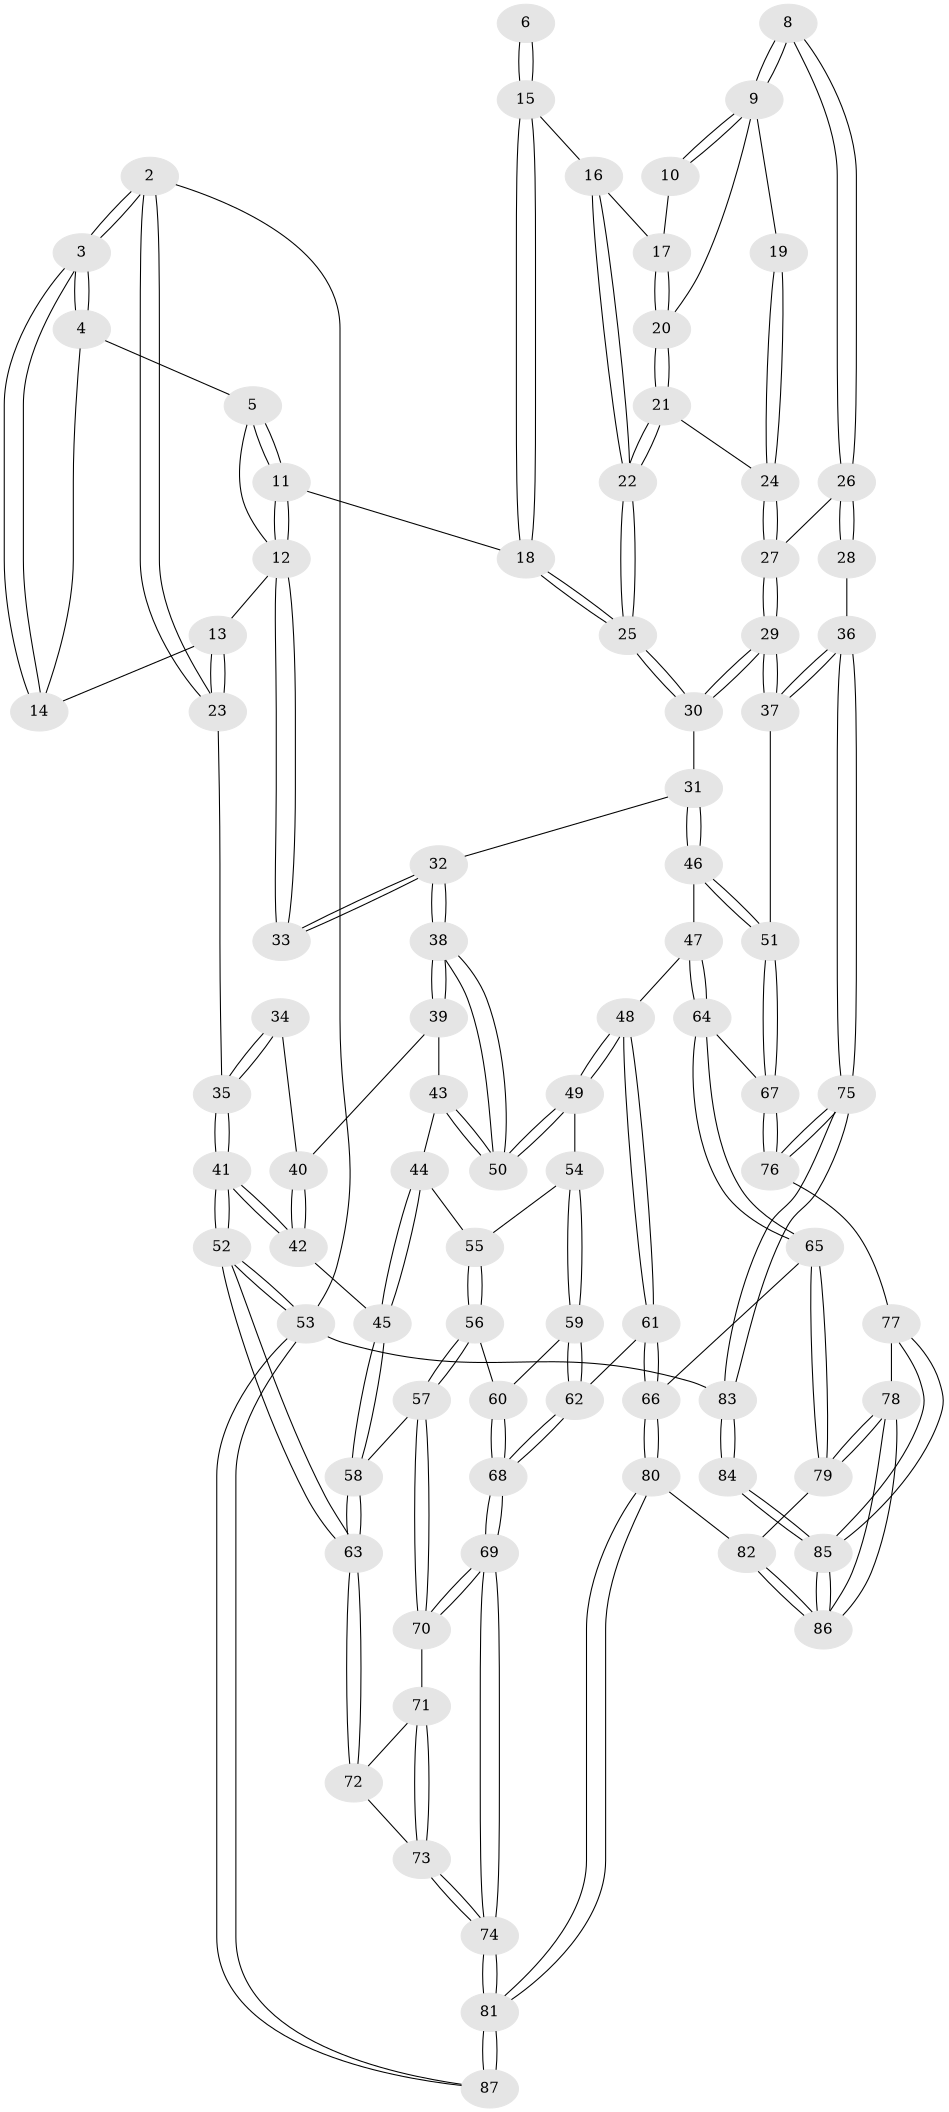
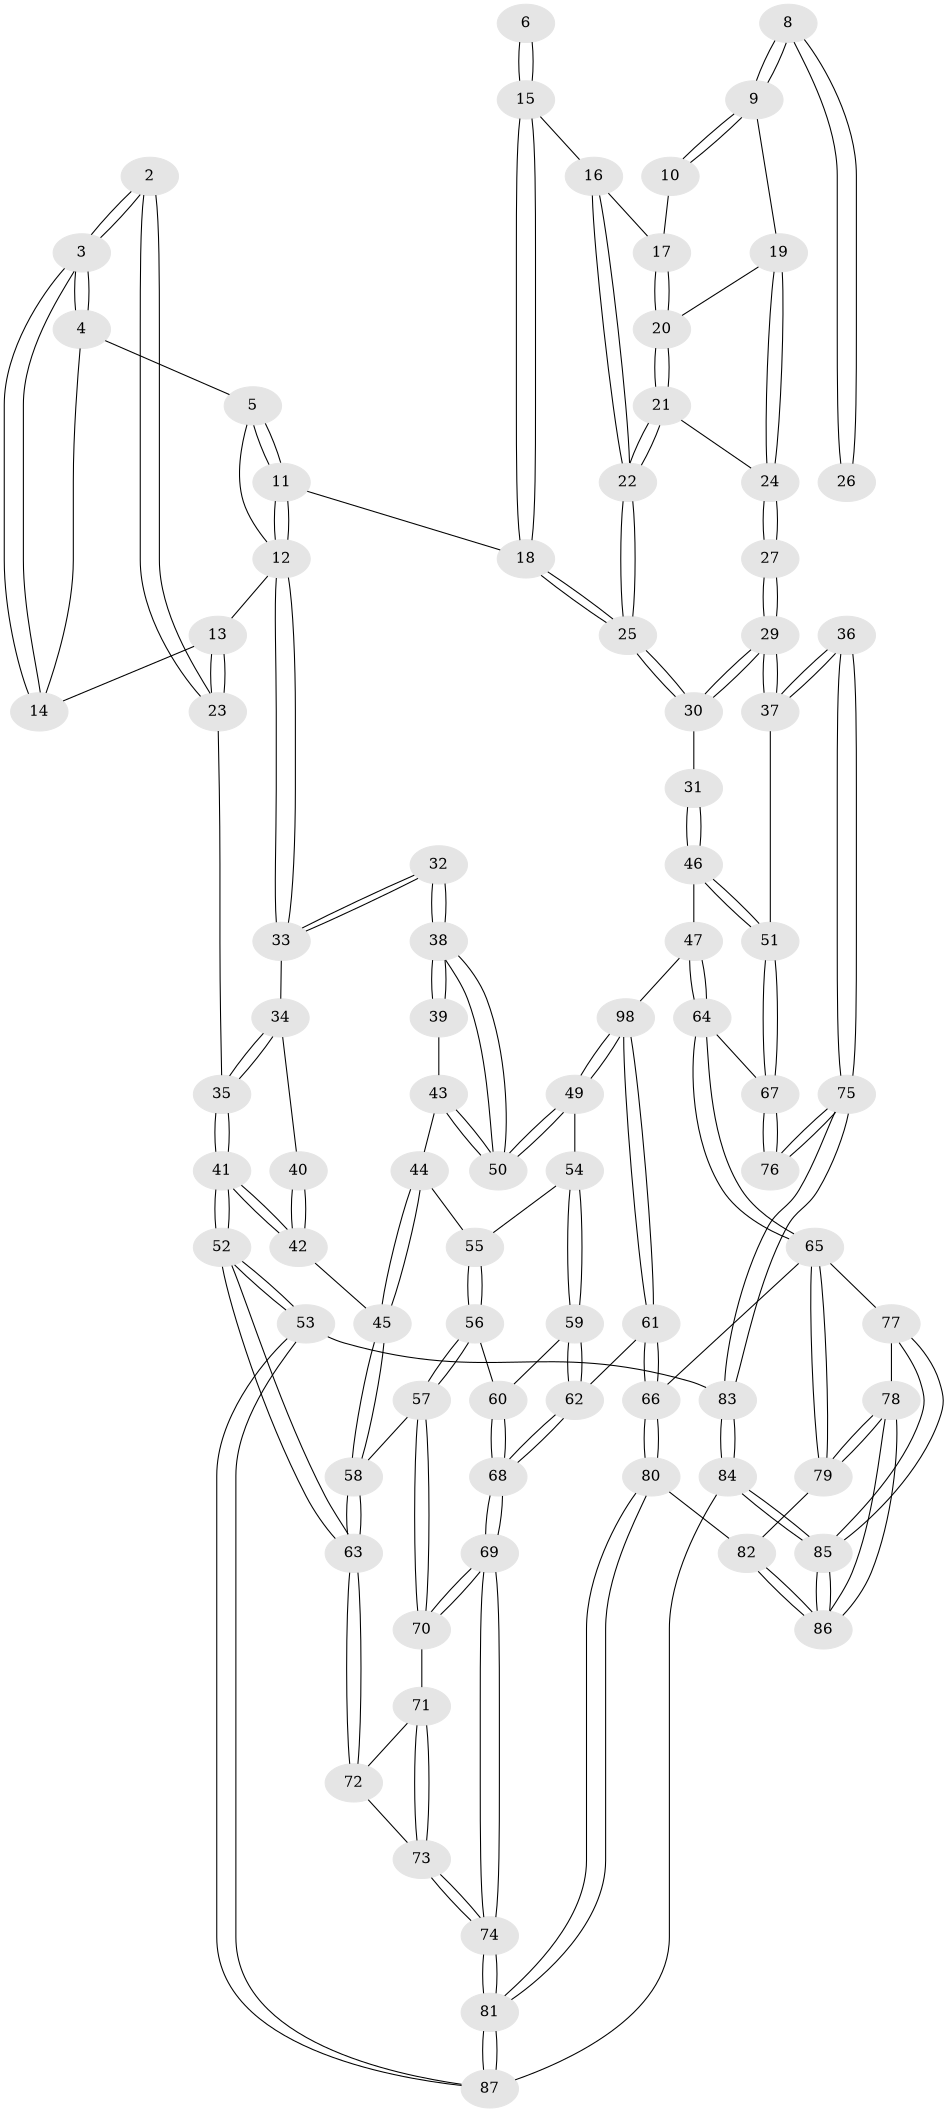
(722, 219) -> (720, 291)
(809, 521) -> none
(847, 559) -> none
(340, 704) -> none
(566, 827) -> none
none -> (281, 980)
(626, 1018) -> (626, 1018)
(369, 1094) -> none
(856, 1232) -> (853, 1286)
none -> (669, 1822)
